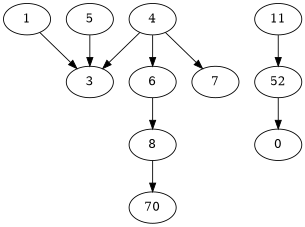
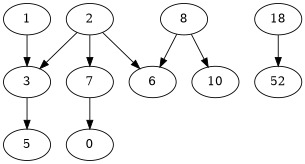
(153, 19) -> (90, 19)
(278, 19) -> (278, 19)
(90, 46) -> (27, 109)
(153, 109) -> (170, 47)
(278, 109) -> (90, 109)
(153, 208) -> (215, 82)
